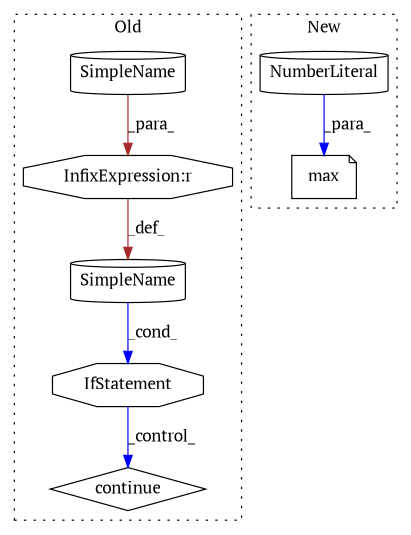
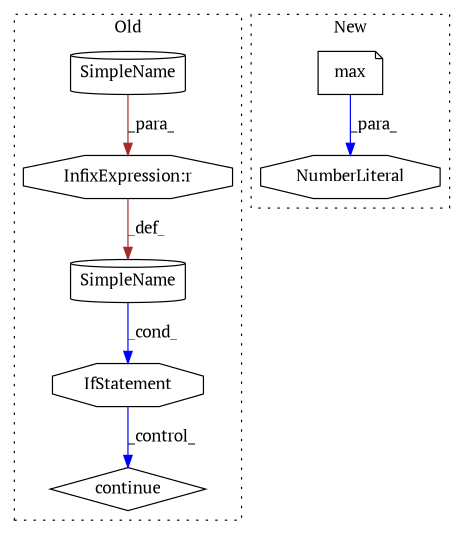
(324, 73) -> (350, 177)
(324, 119) -> (350, 119)
